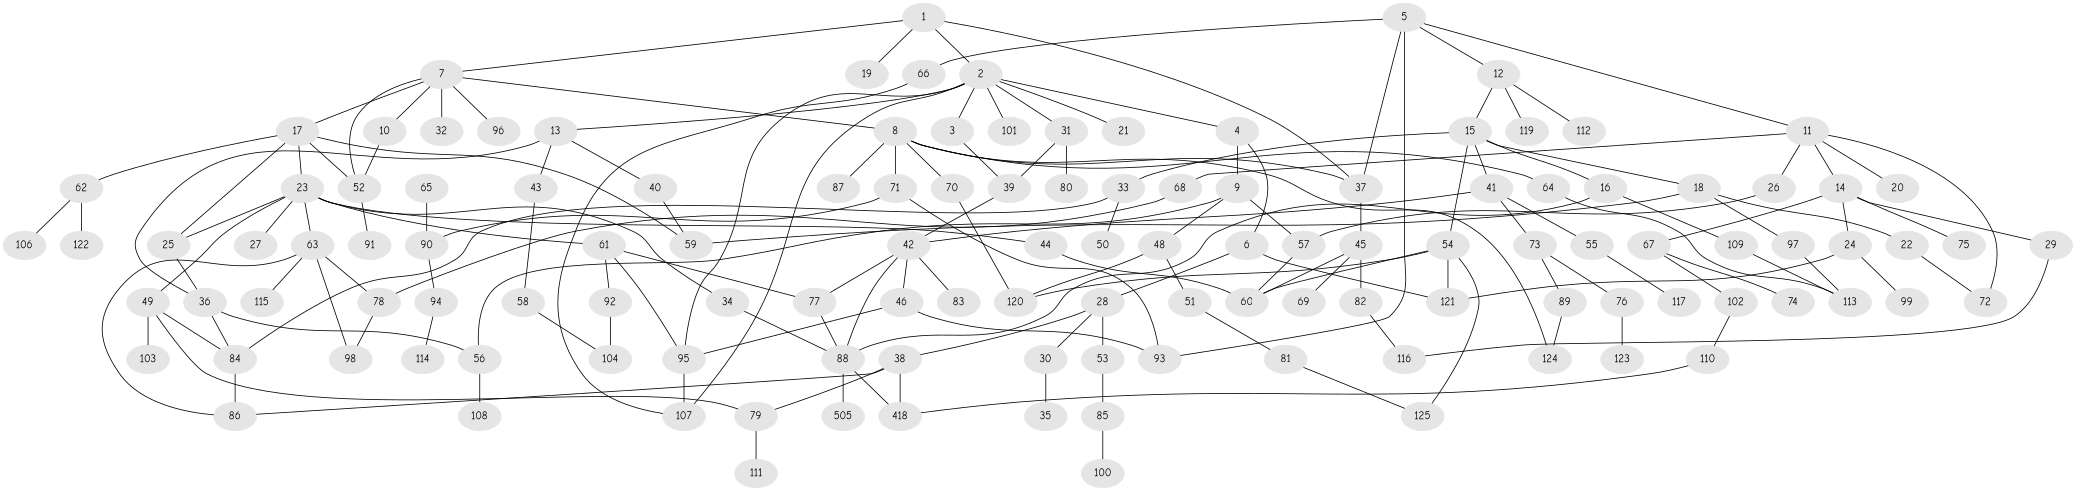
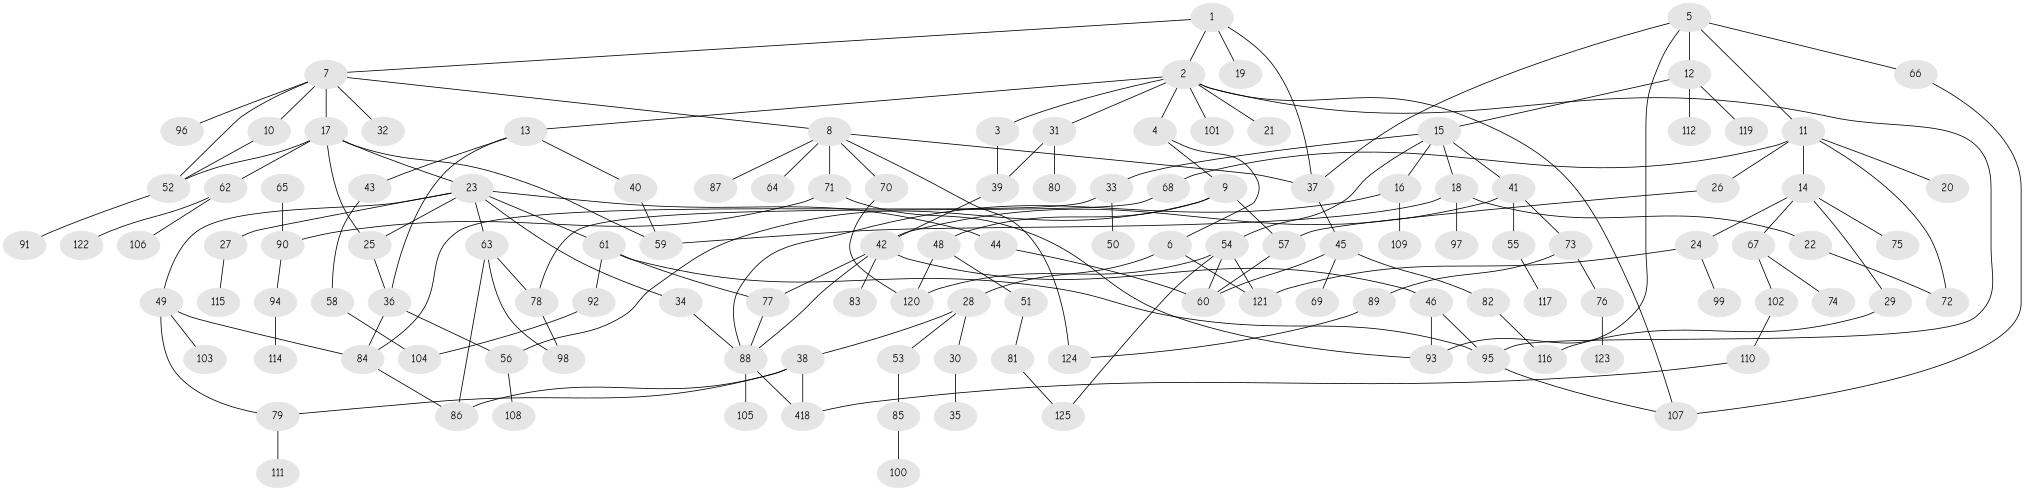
(287, 274) -> (222, 274)
(1850, 302) -> none
(843, 416) -> (746, 416)
